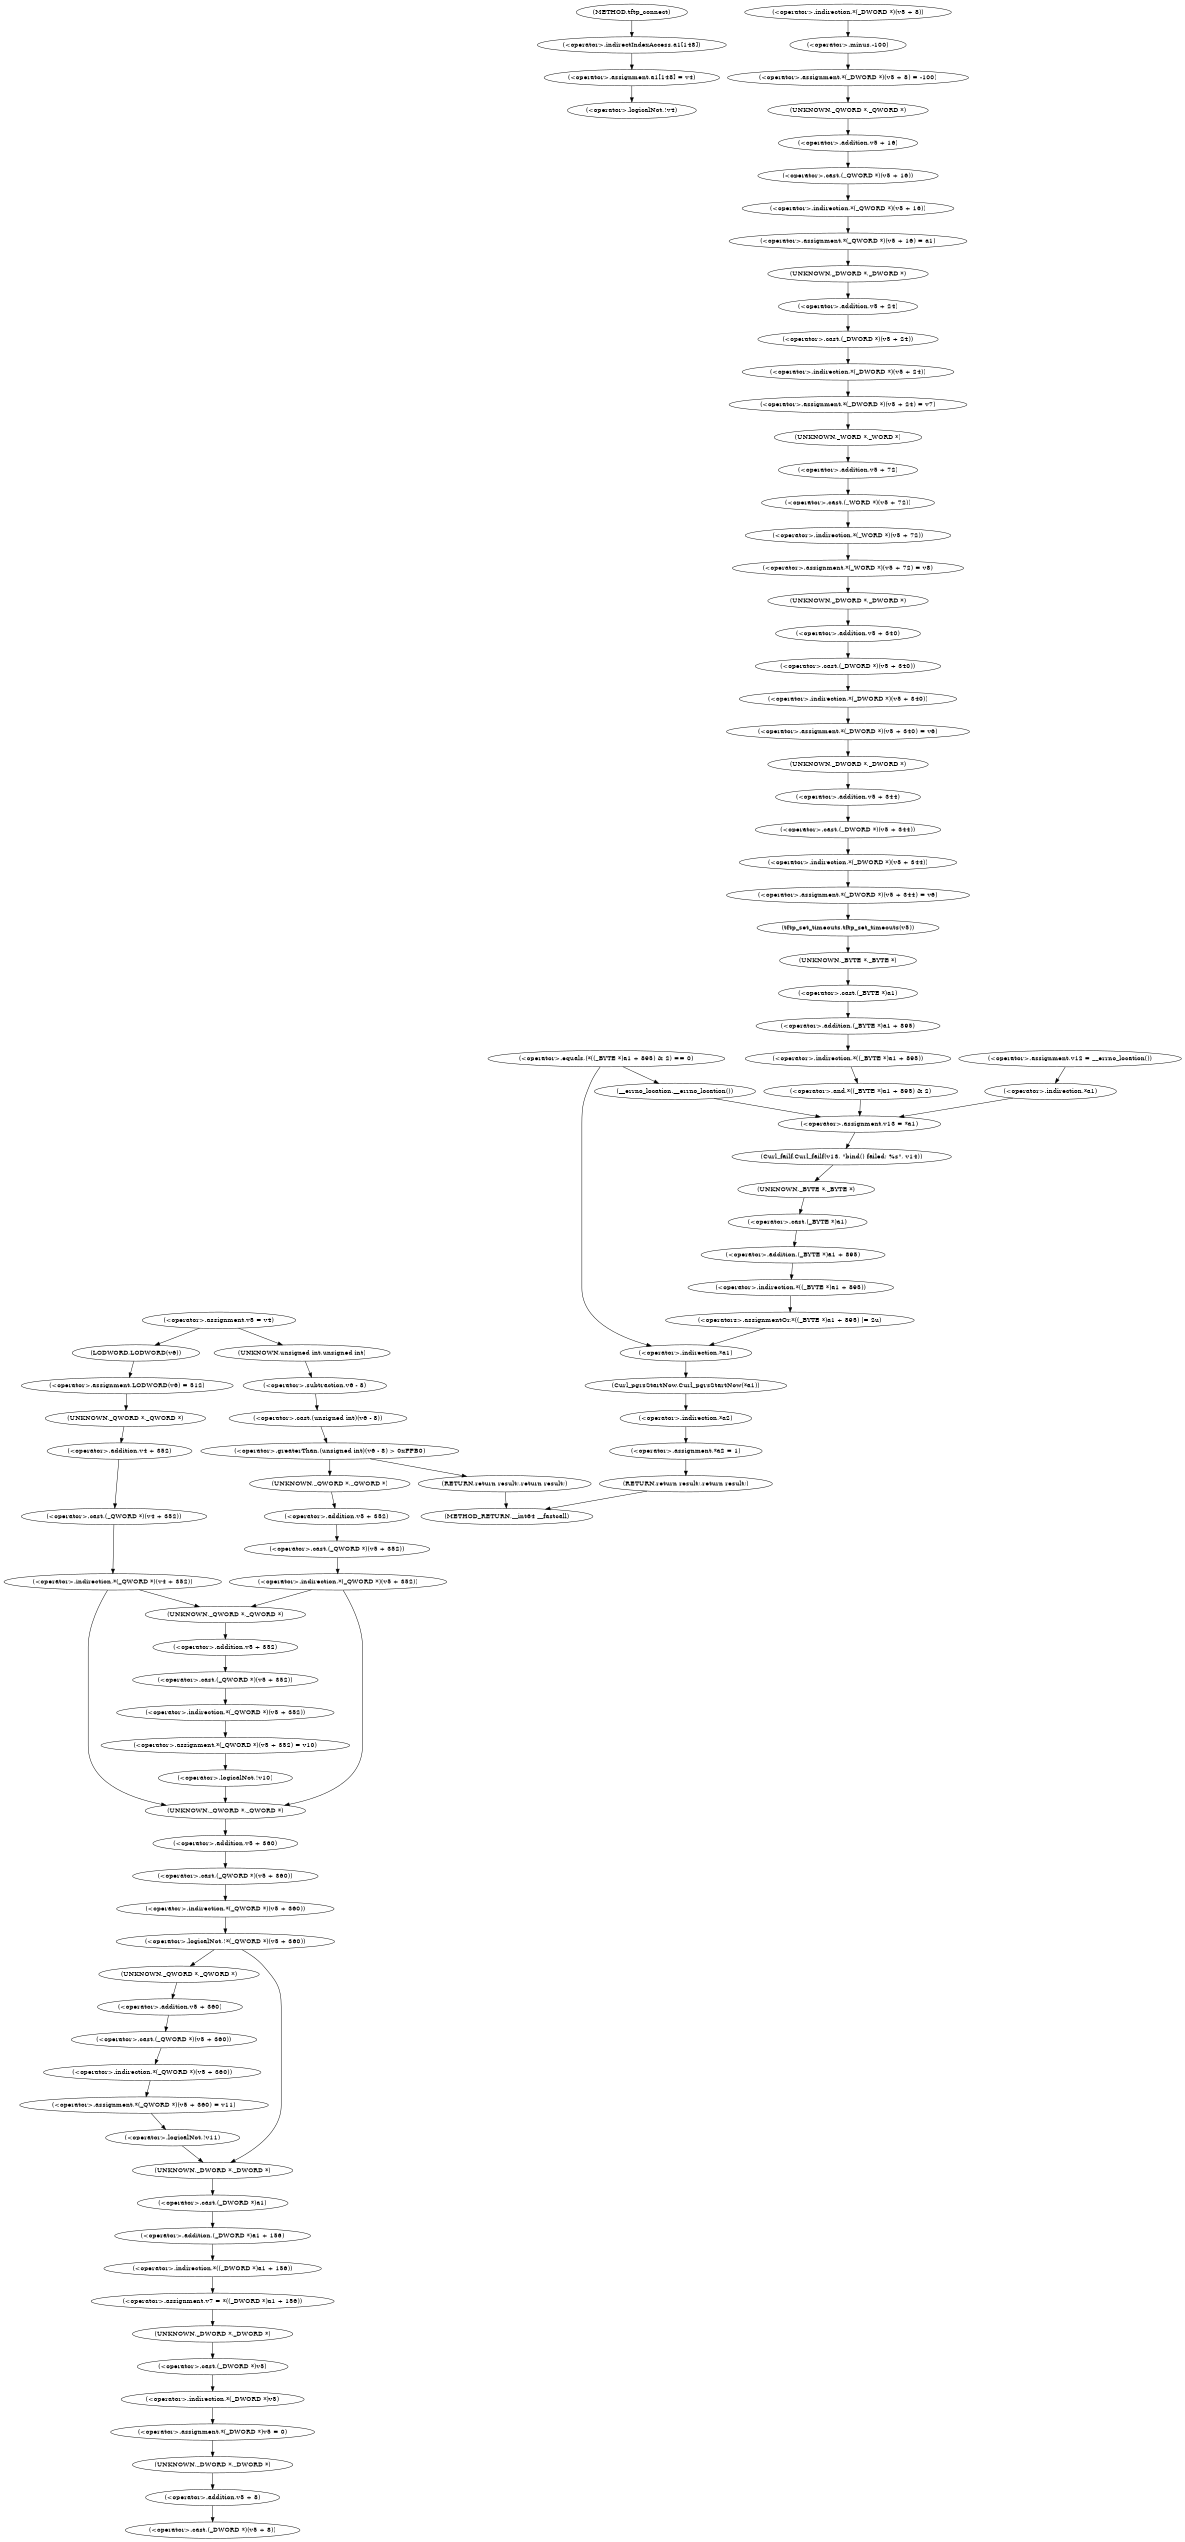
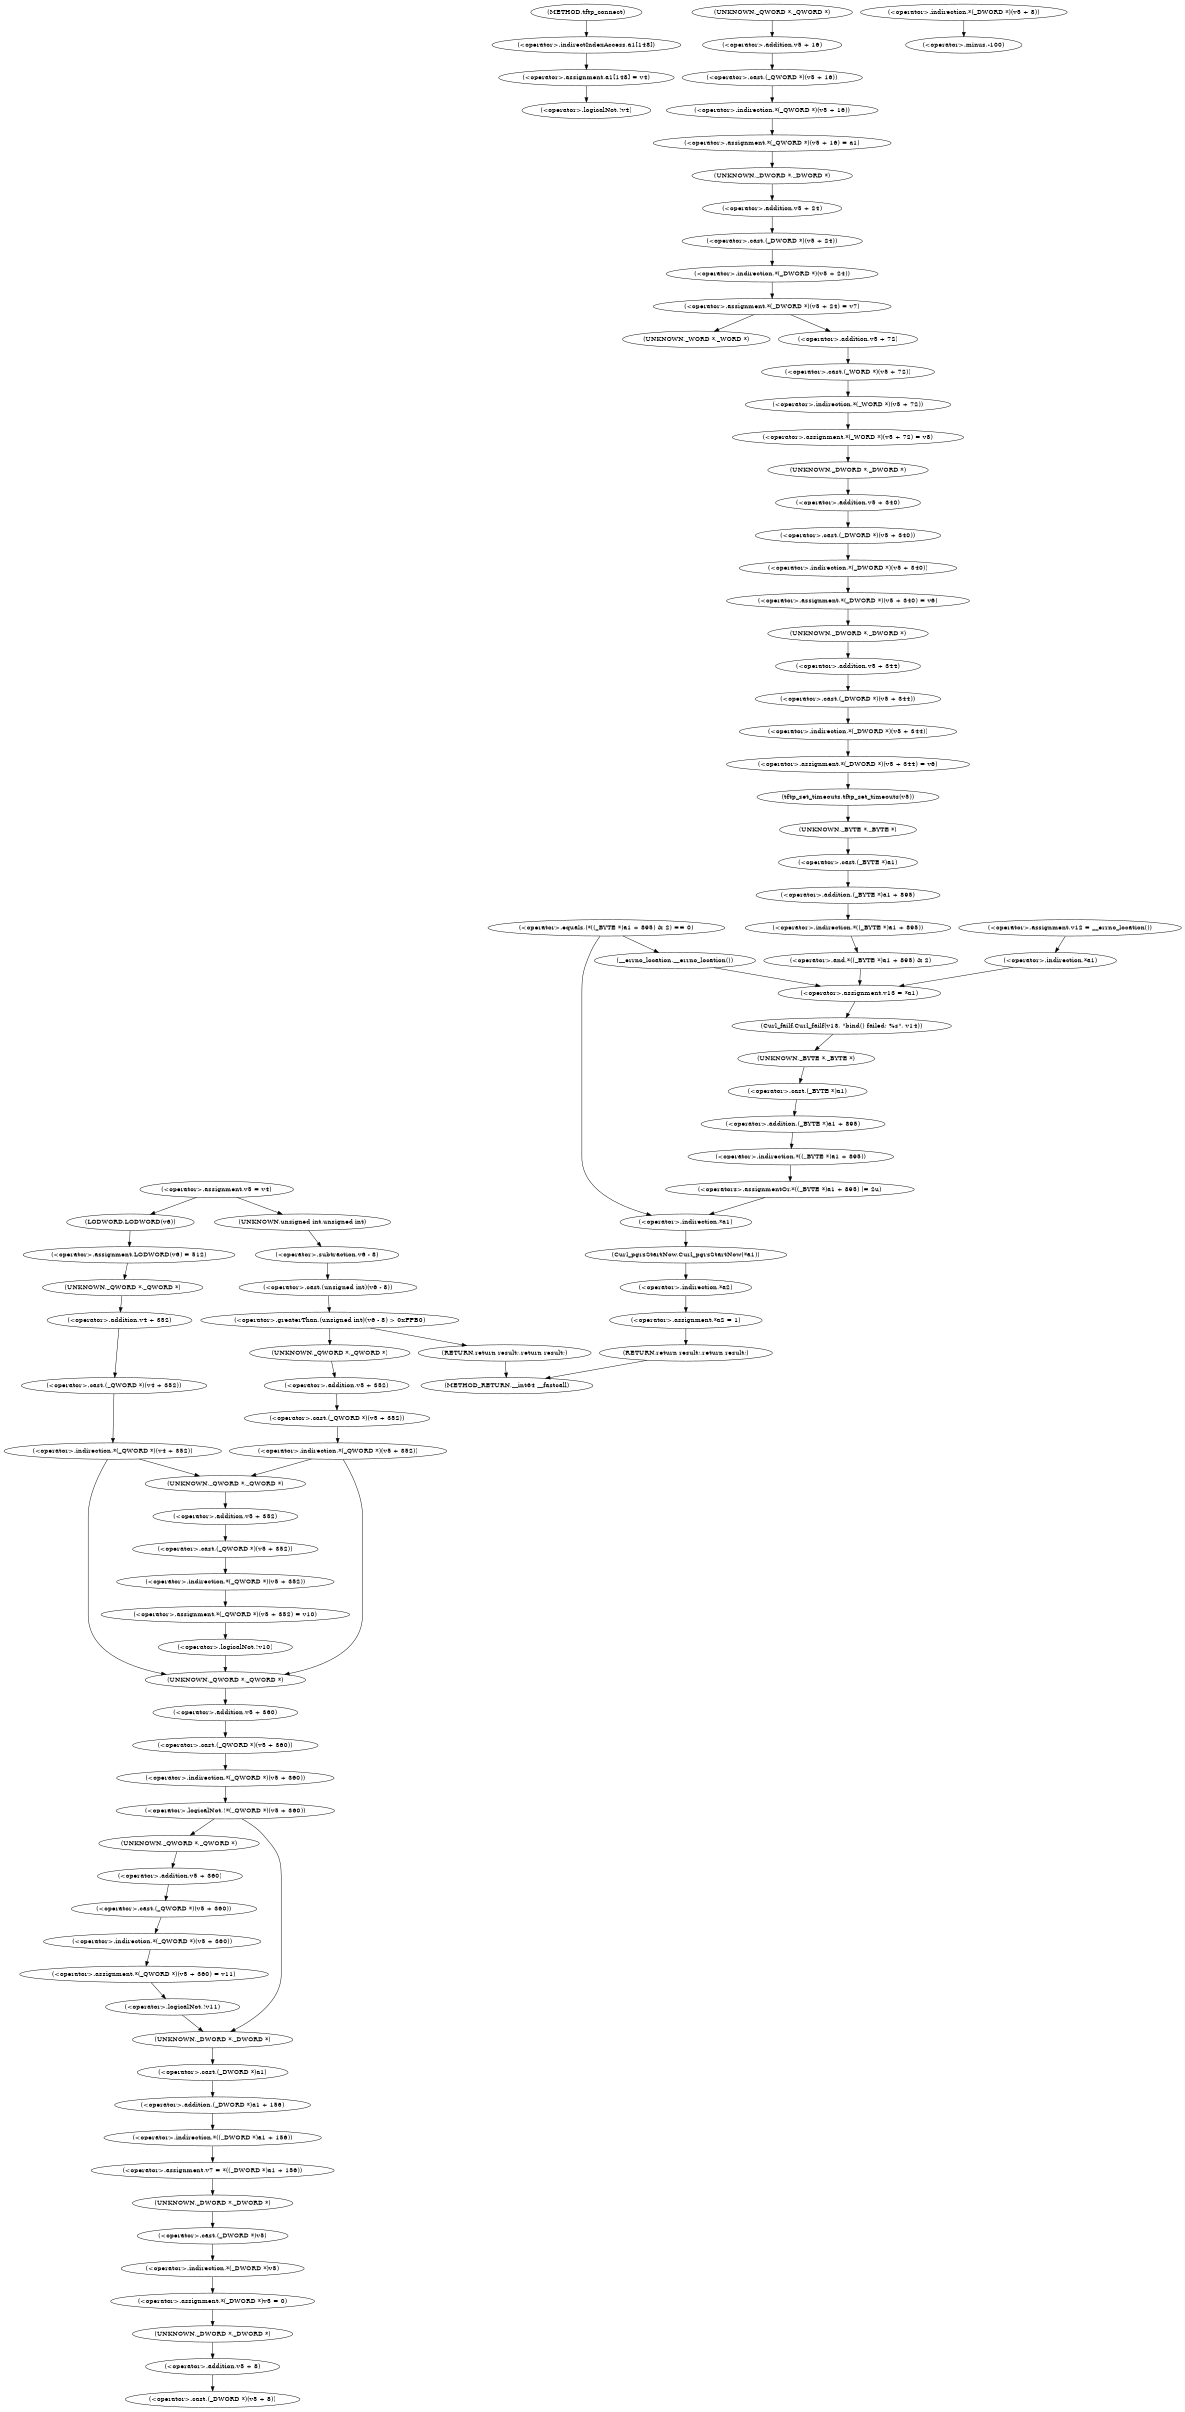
(848, 78) -> none
(848, 451) -> (808, 322)
